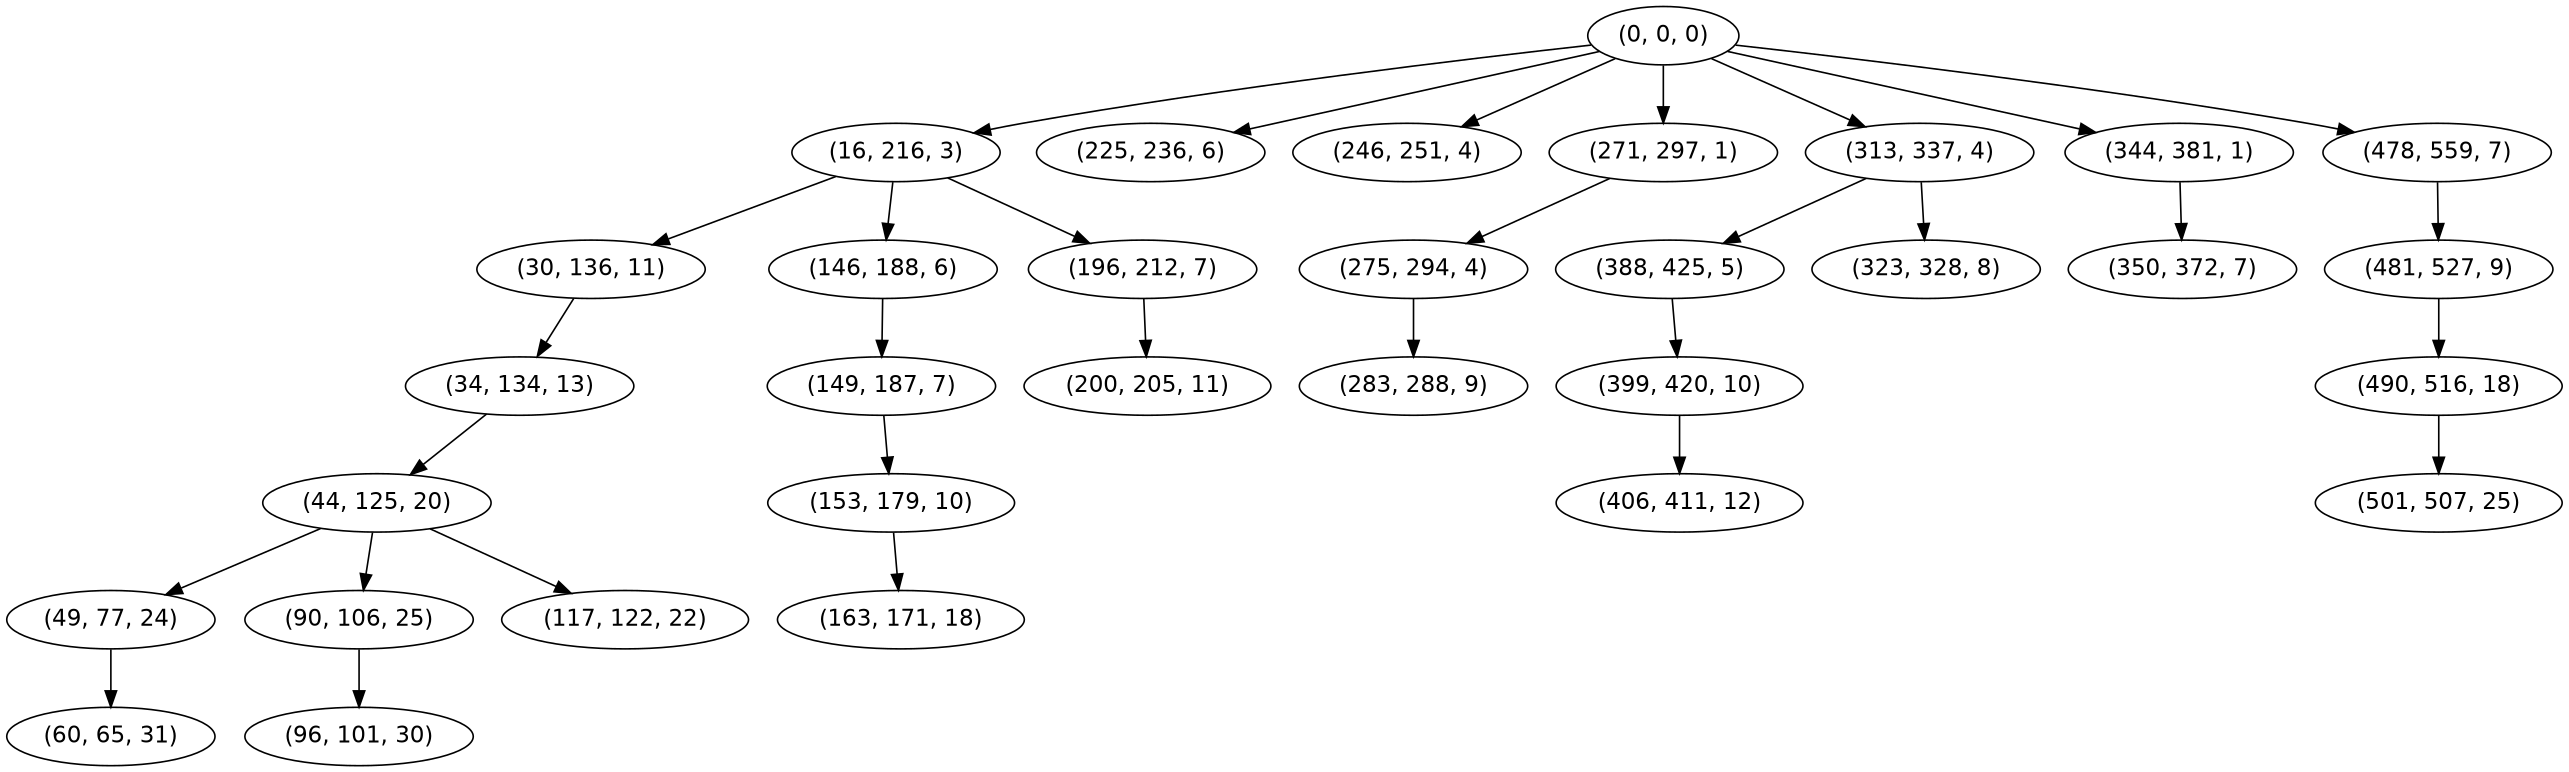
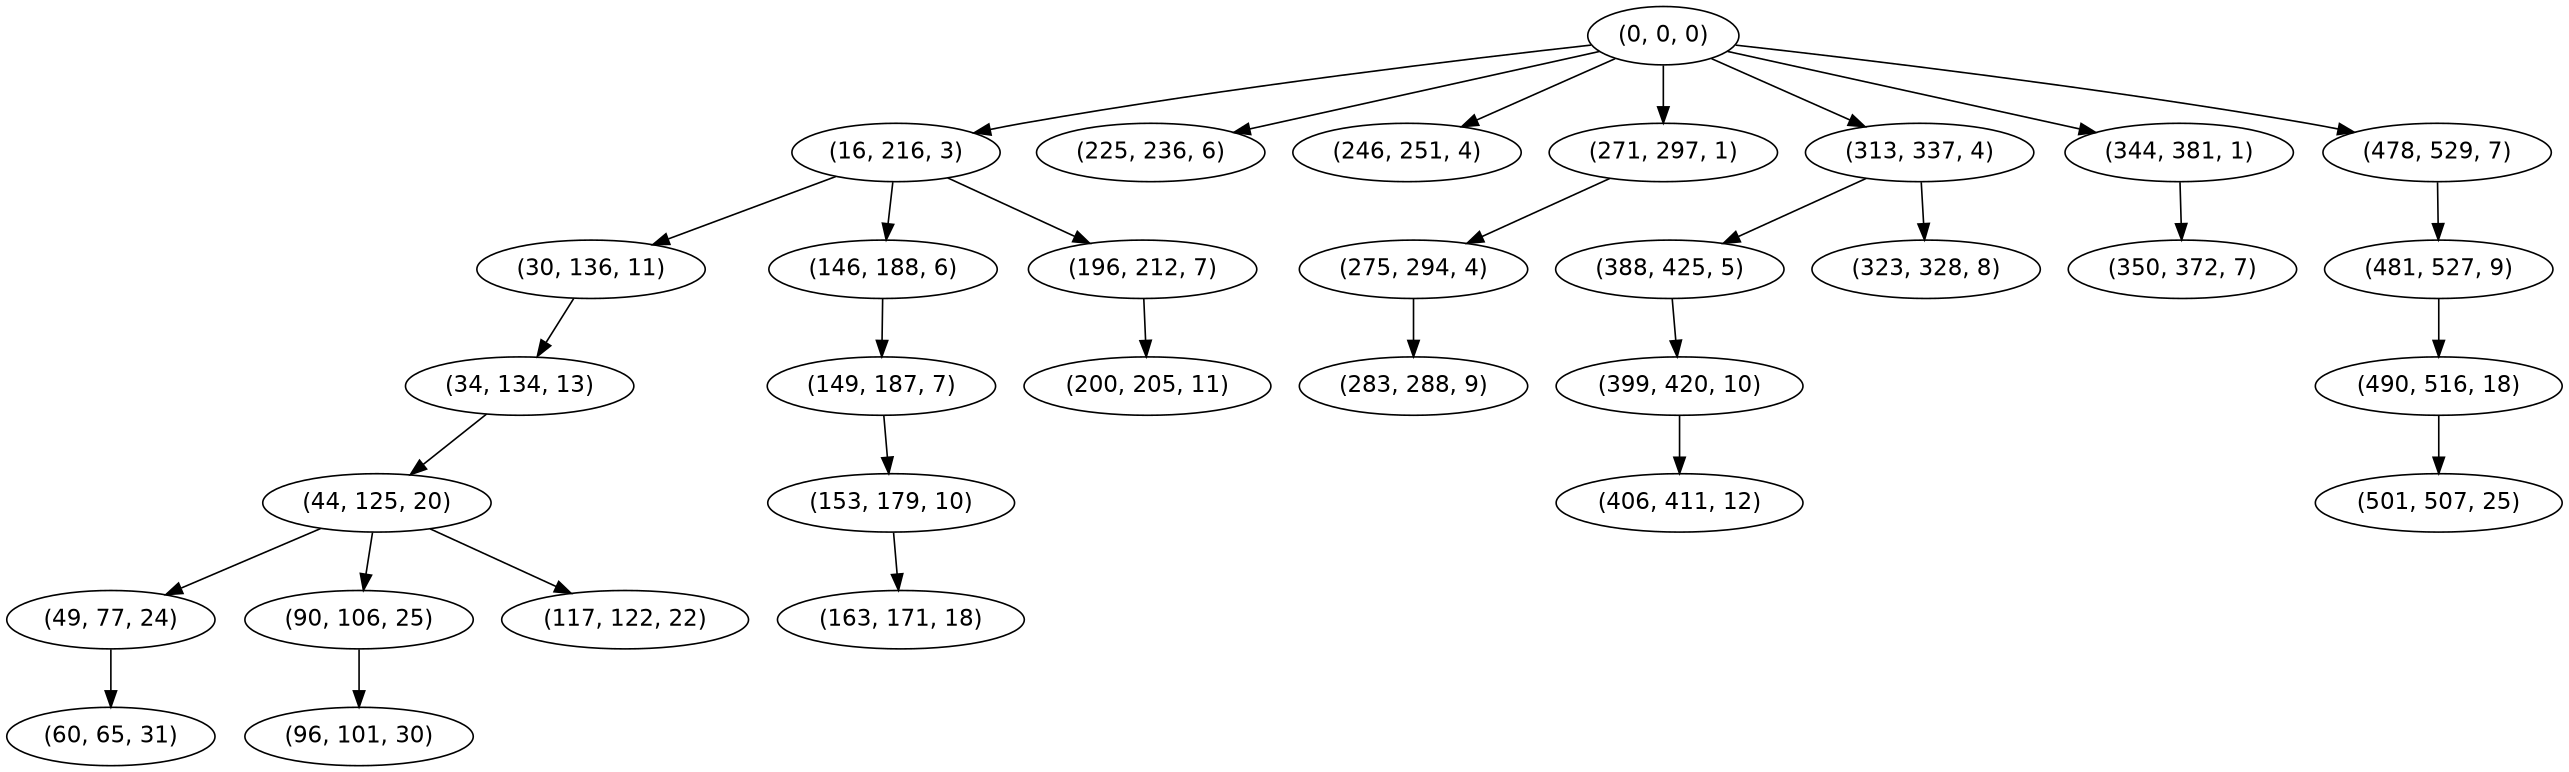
(2437, 152) -> (2437, 152)
